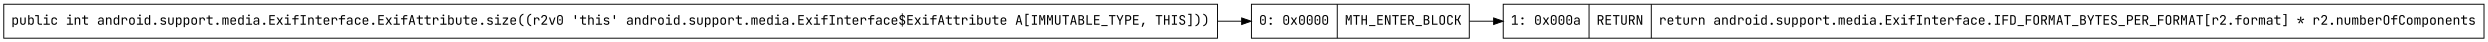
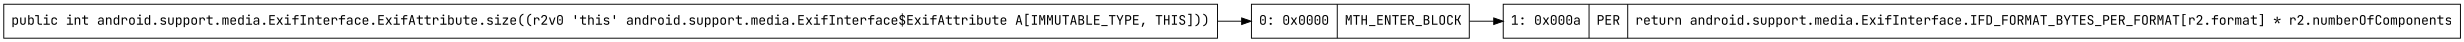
(1620, 21) -> (1608, 21)
